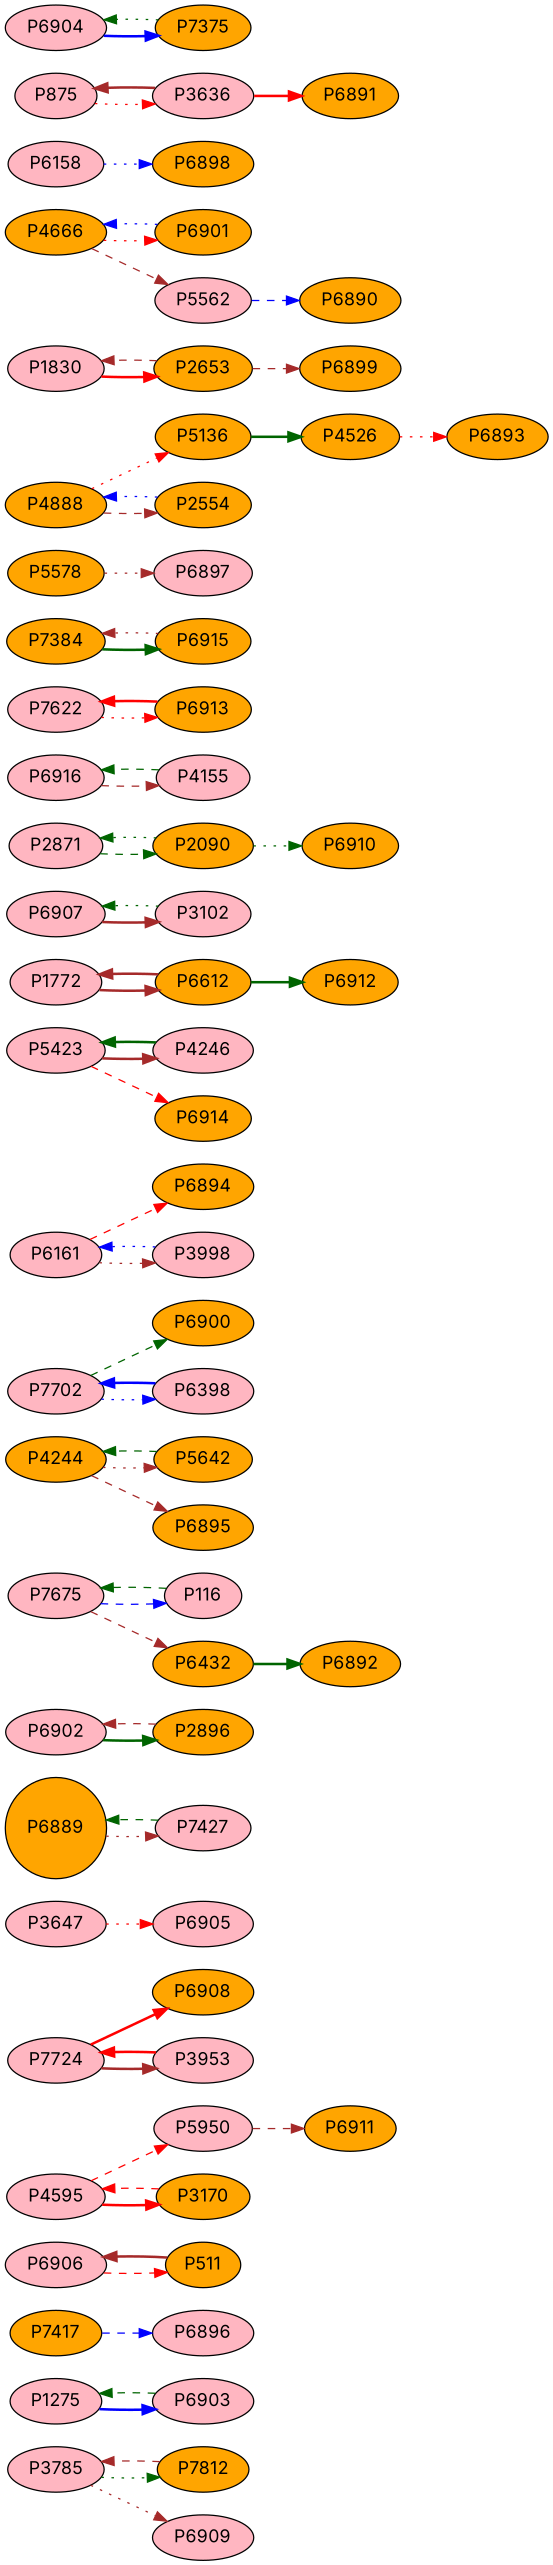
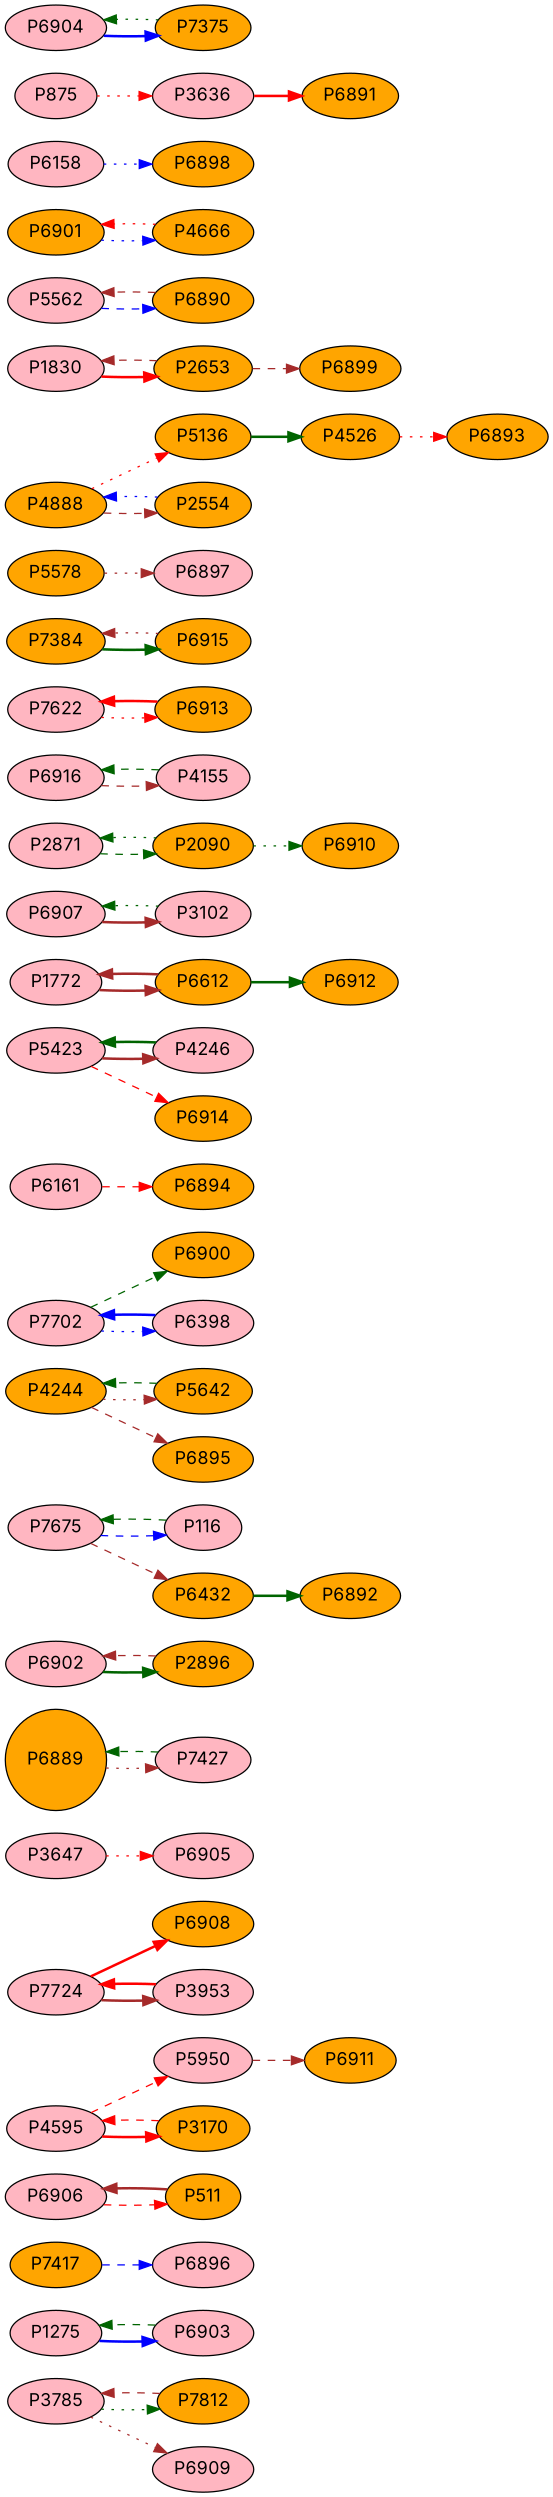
(131, 87) -> none
(124, 264) -> (135, 292)
(203, 1255) -> none
